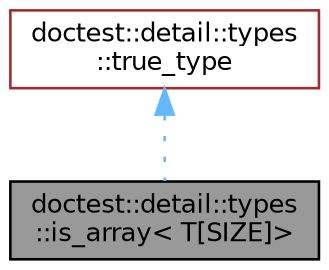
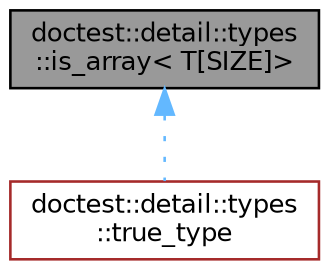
(165, 148) -> (165, 148)
